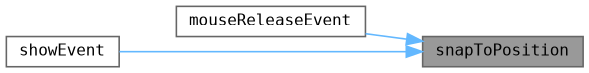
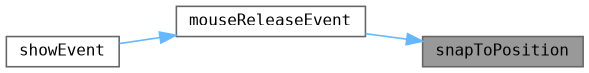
(263, 52) -> (140, 41)
